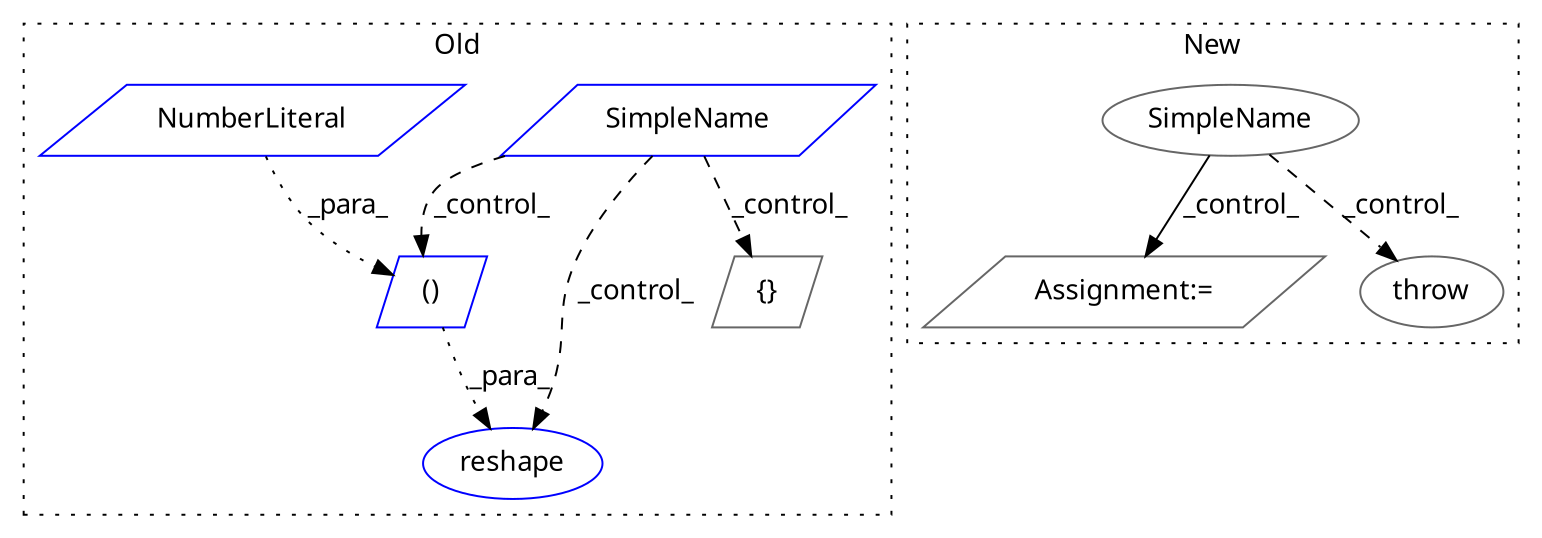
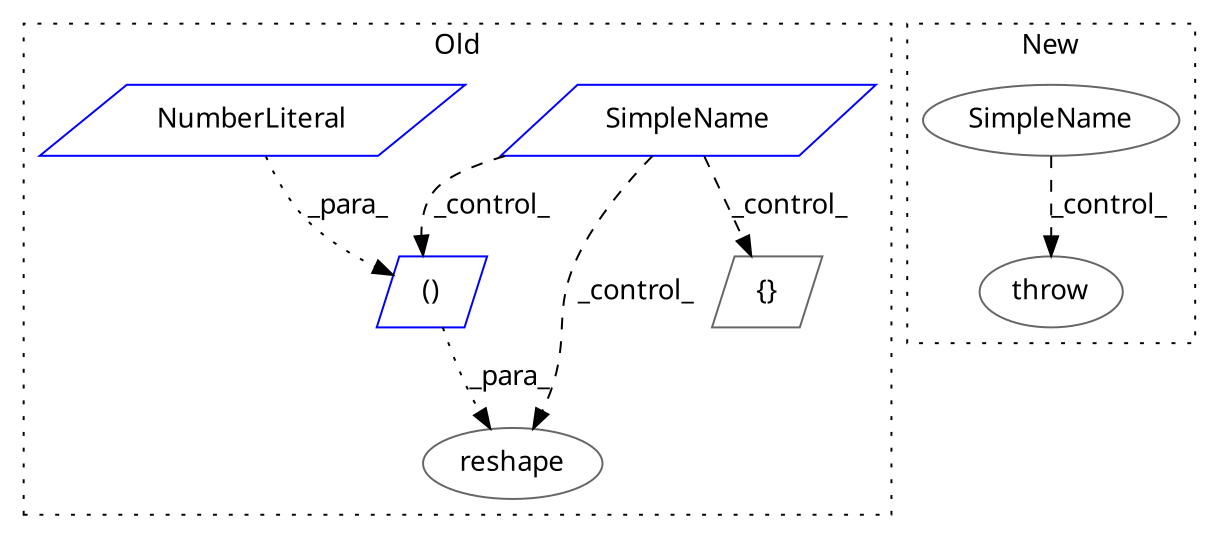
(1124, 292) -> none
(513, 463) -> (513, 463)
